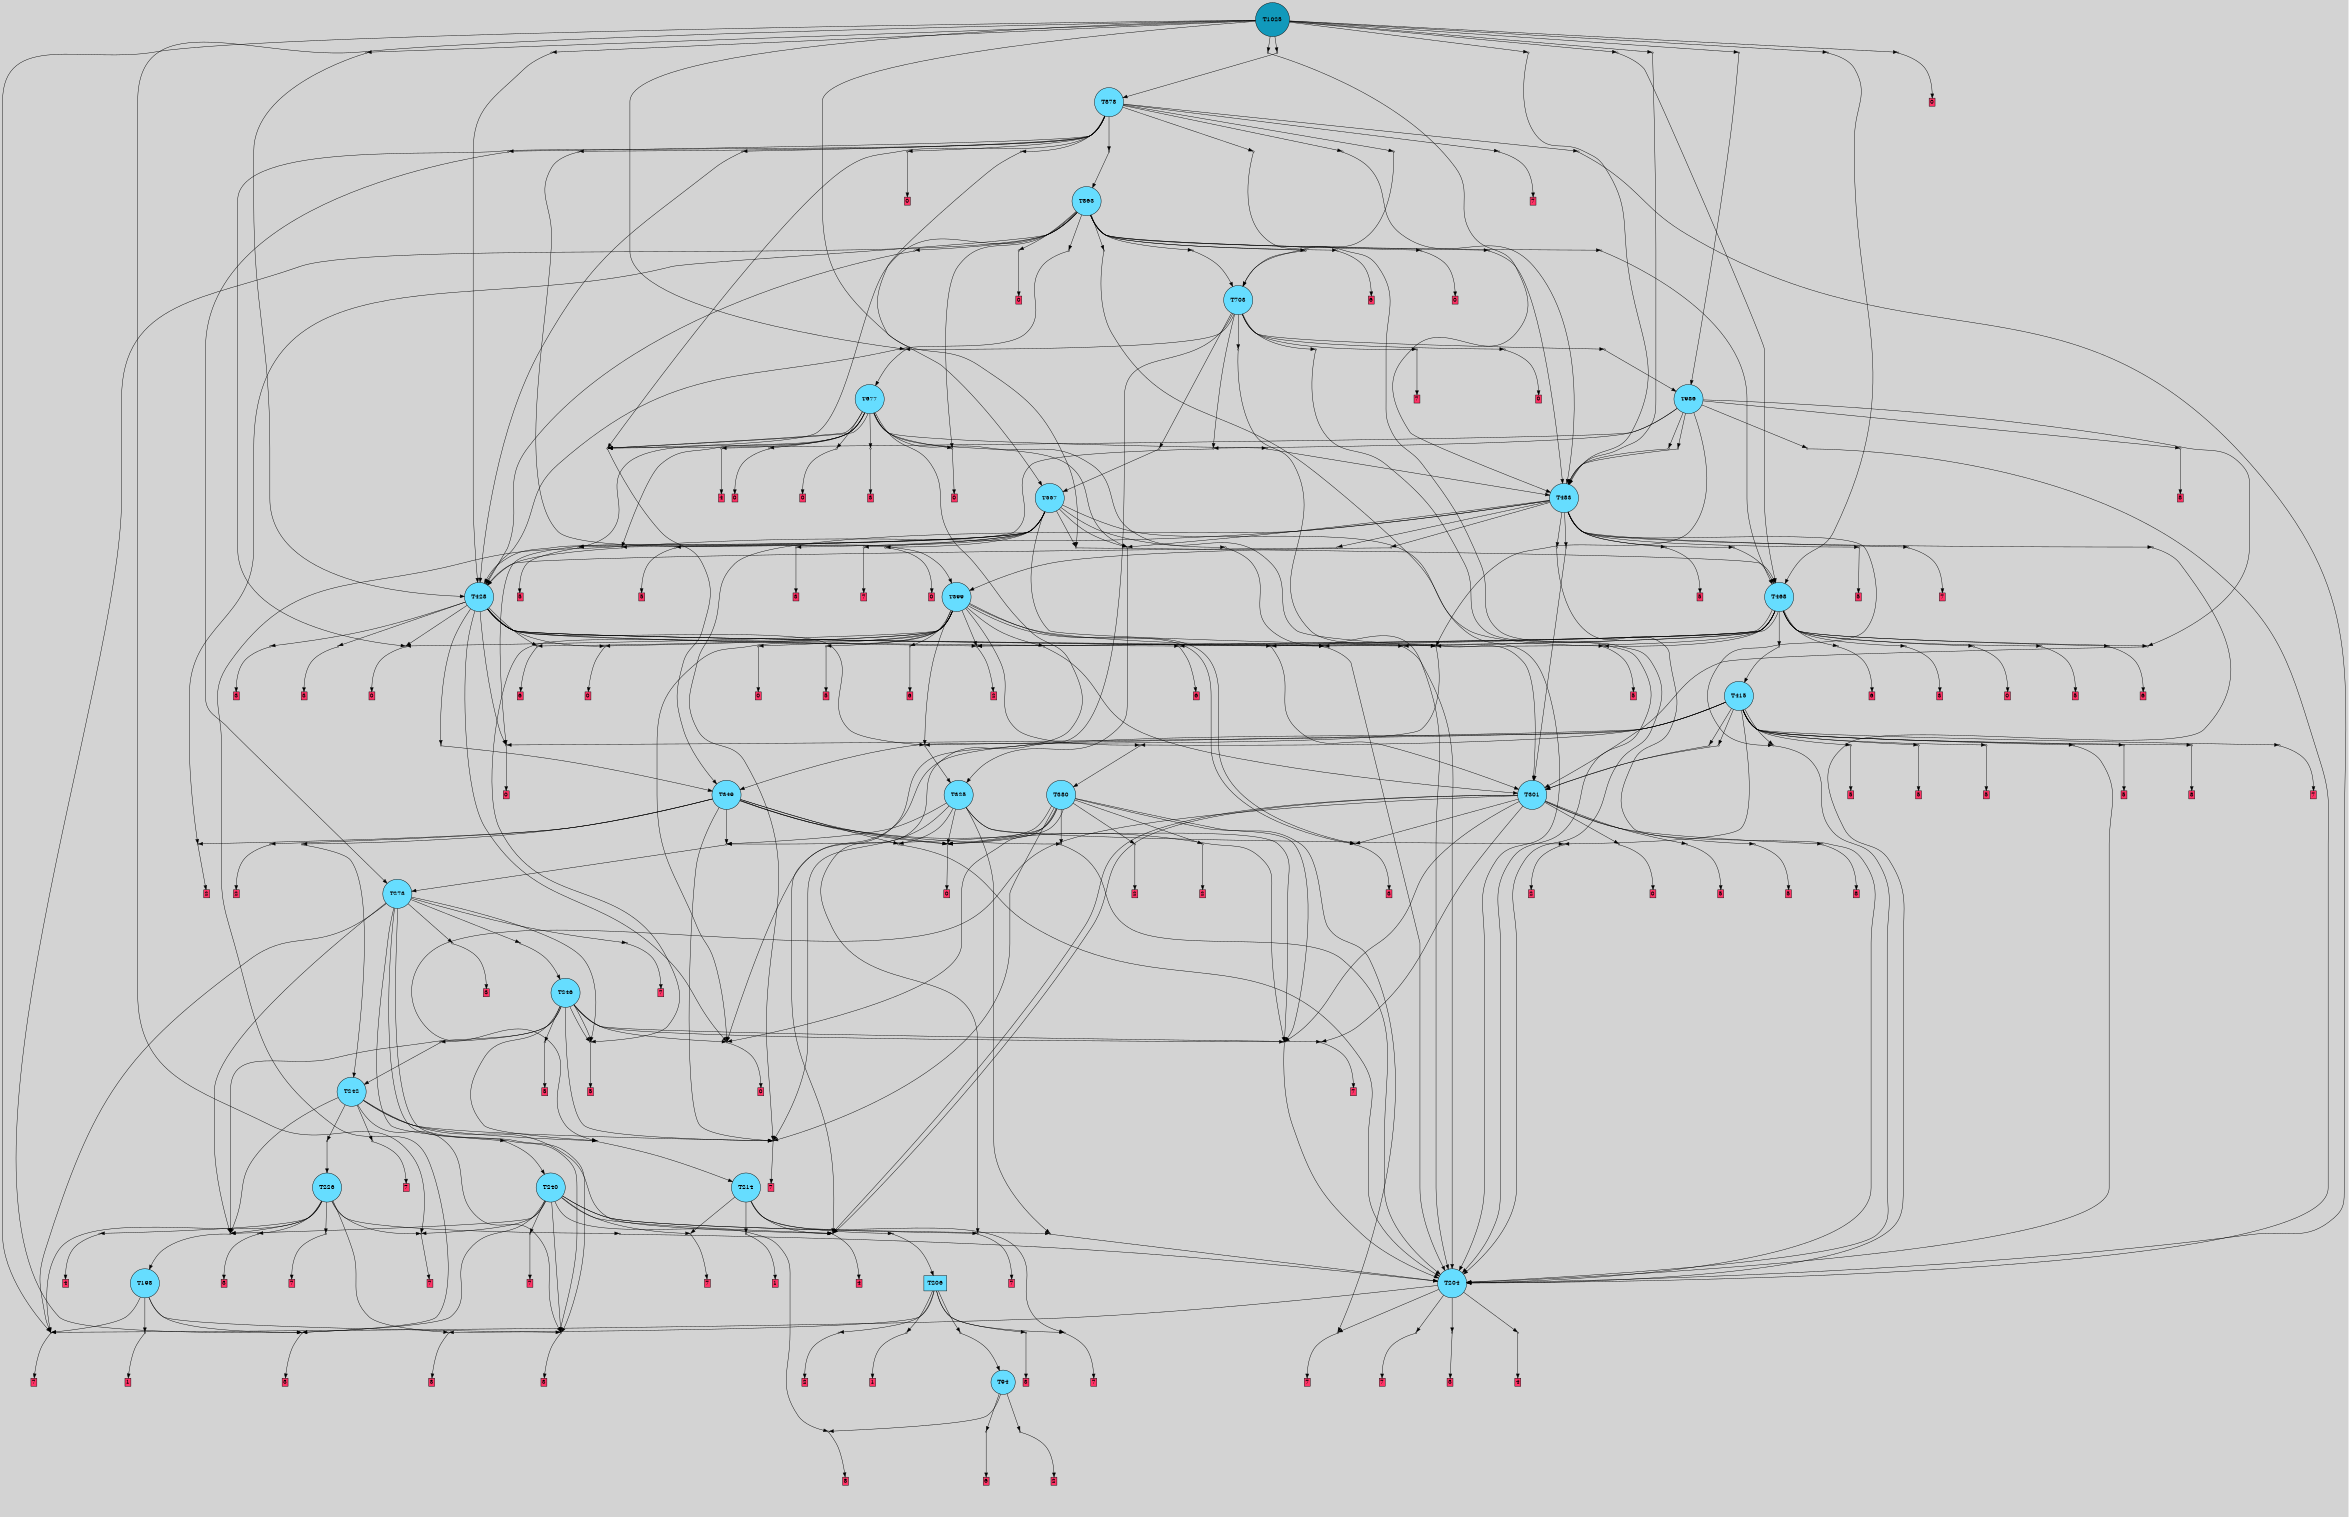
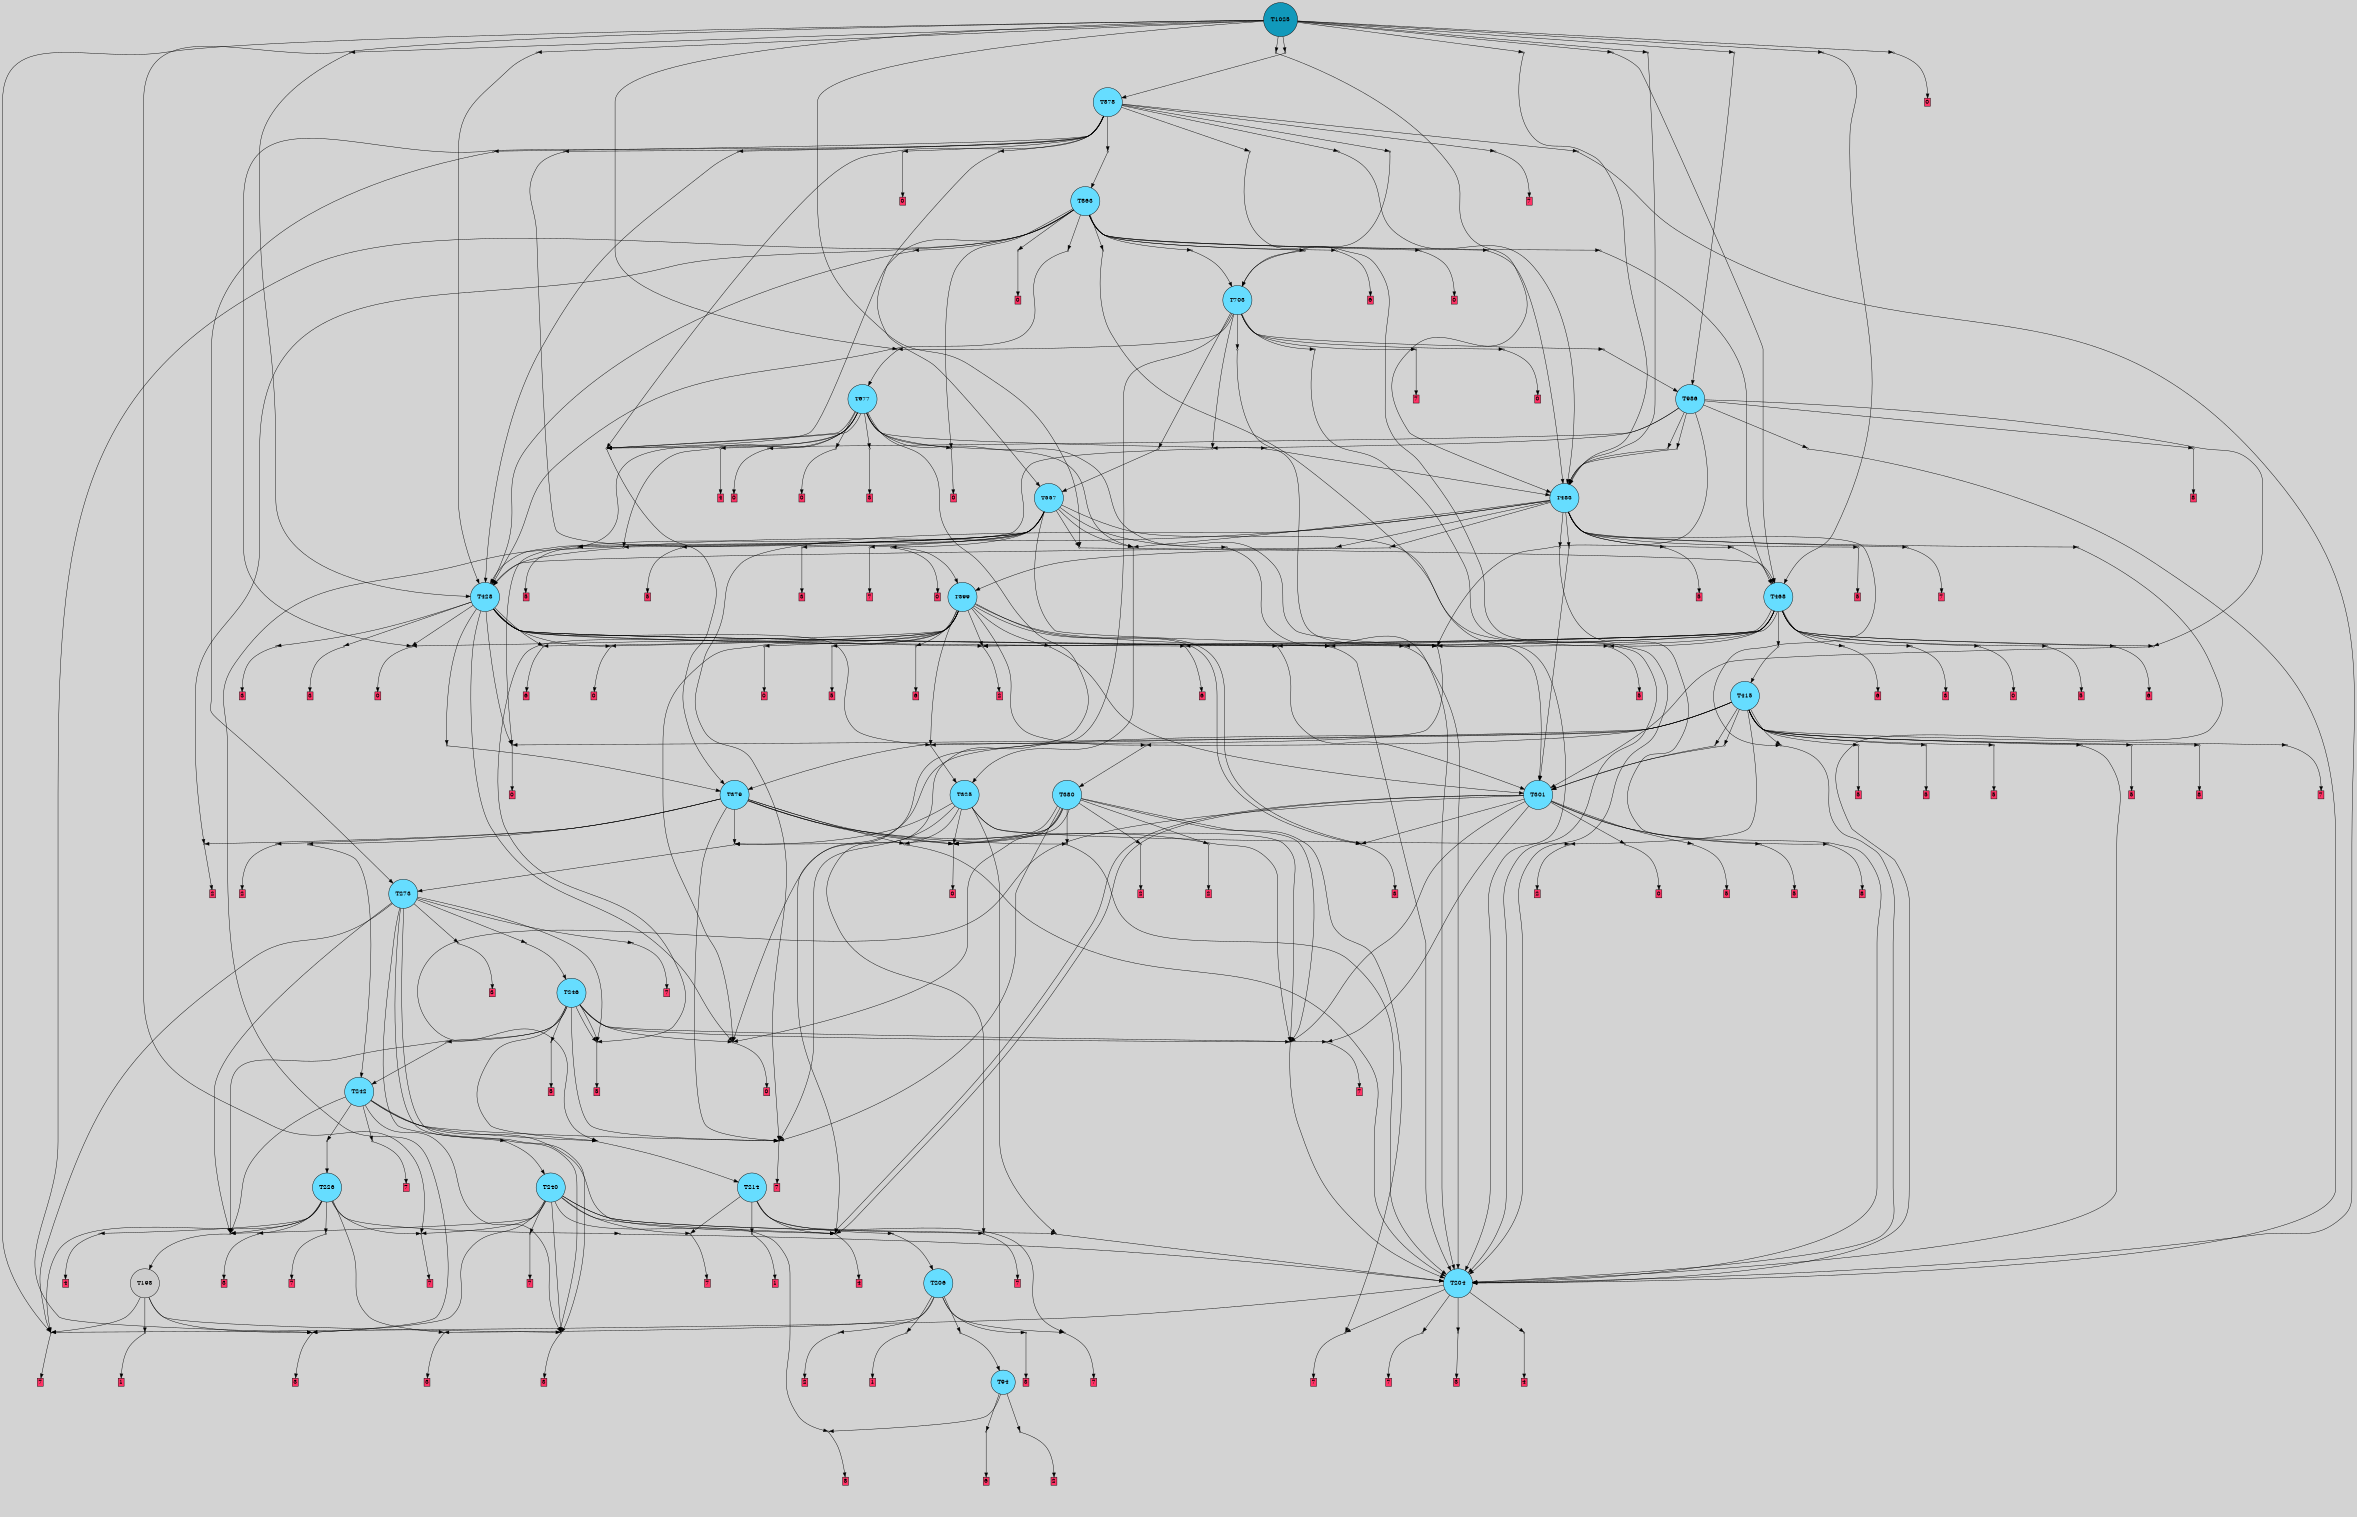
(726, 795) -> (735, 795)
(145, 1283) -> (145, 1283)
(935, 1283) -> (938, 1283)
